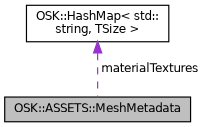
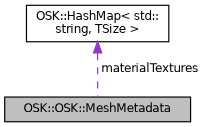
(98, 109) -> (98, 109)
